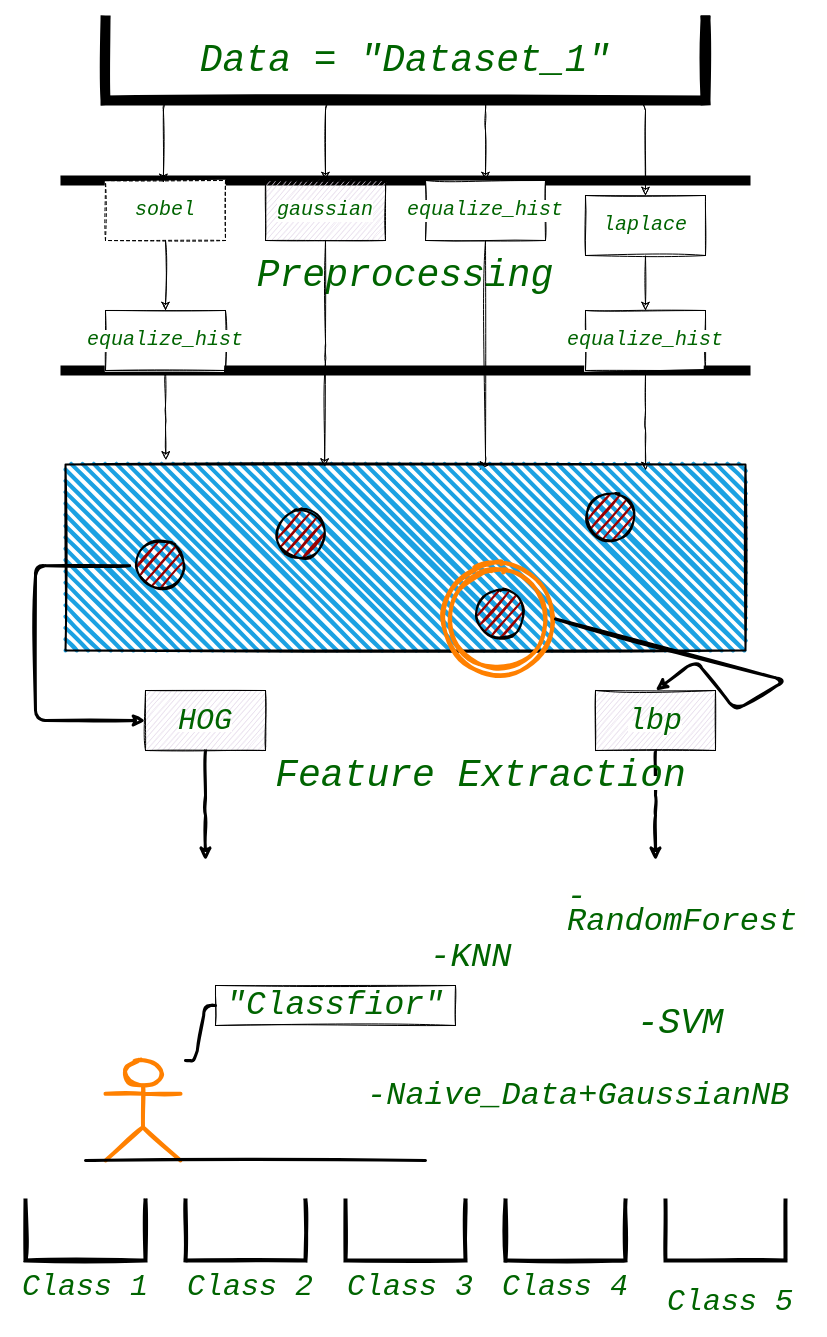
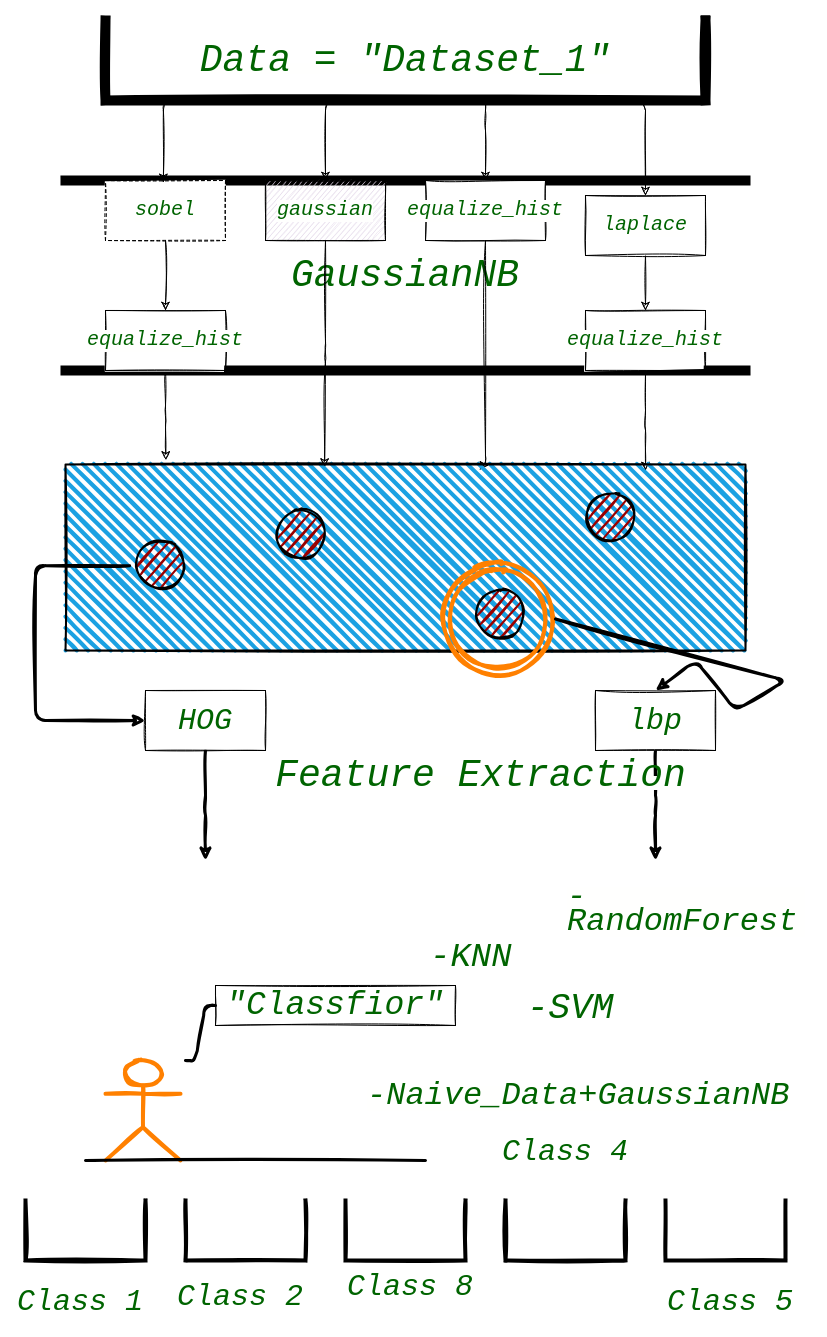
(406, 276) -> (406, 276)
(206, 721) -> (206, 721)
(656, 721) -> (656, 721)
(706, 1016) -> (596, 1001)
(368, 1275) -> (368, 1275)
(86, 1281) -> (81, 1296)
(251, 1281) -> (241, 1291)
(566, 1281) -> (566, 1146)
